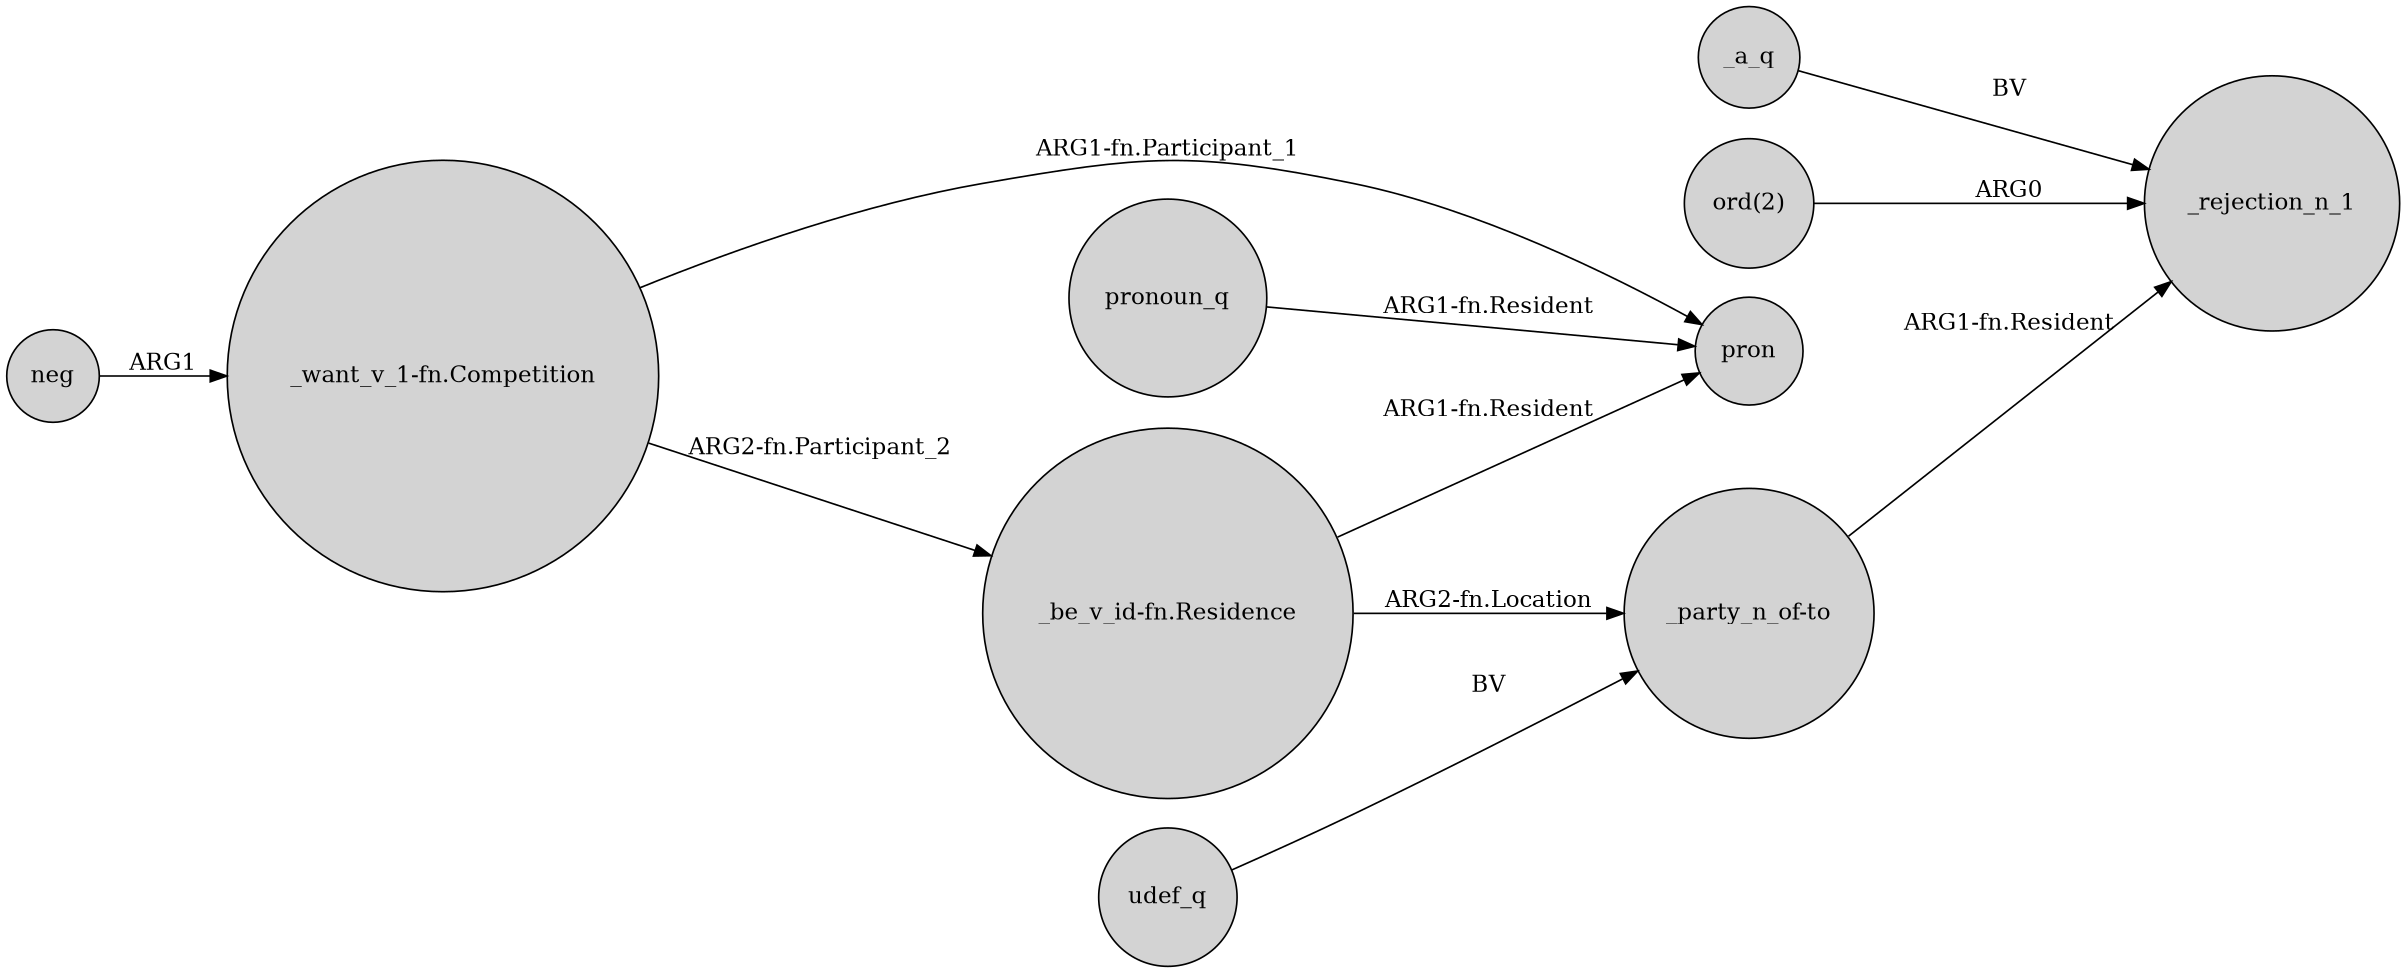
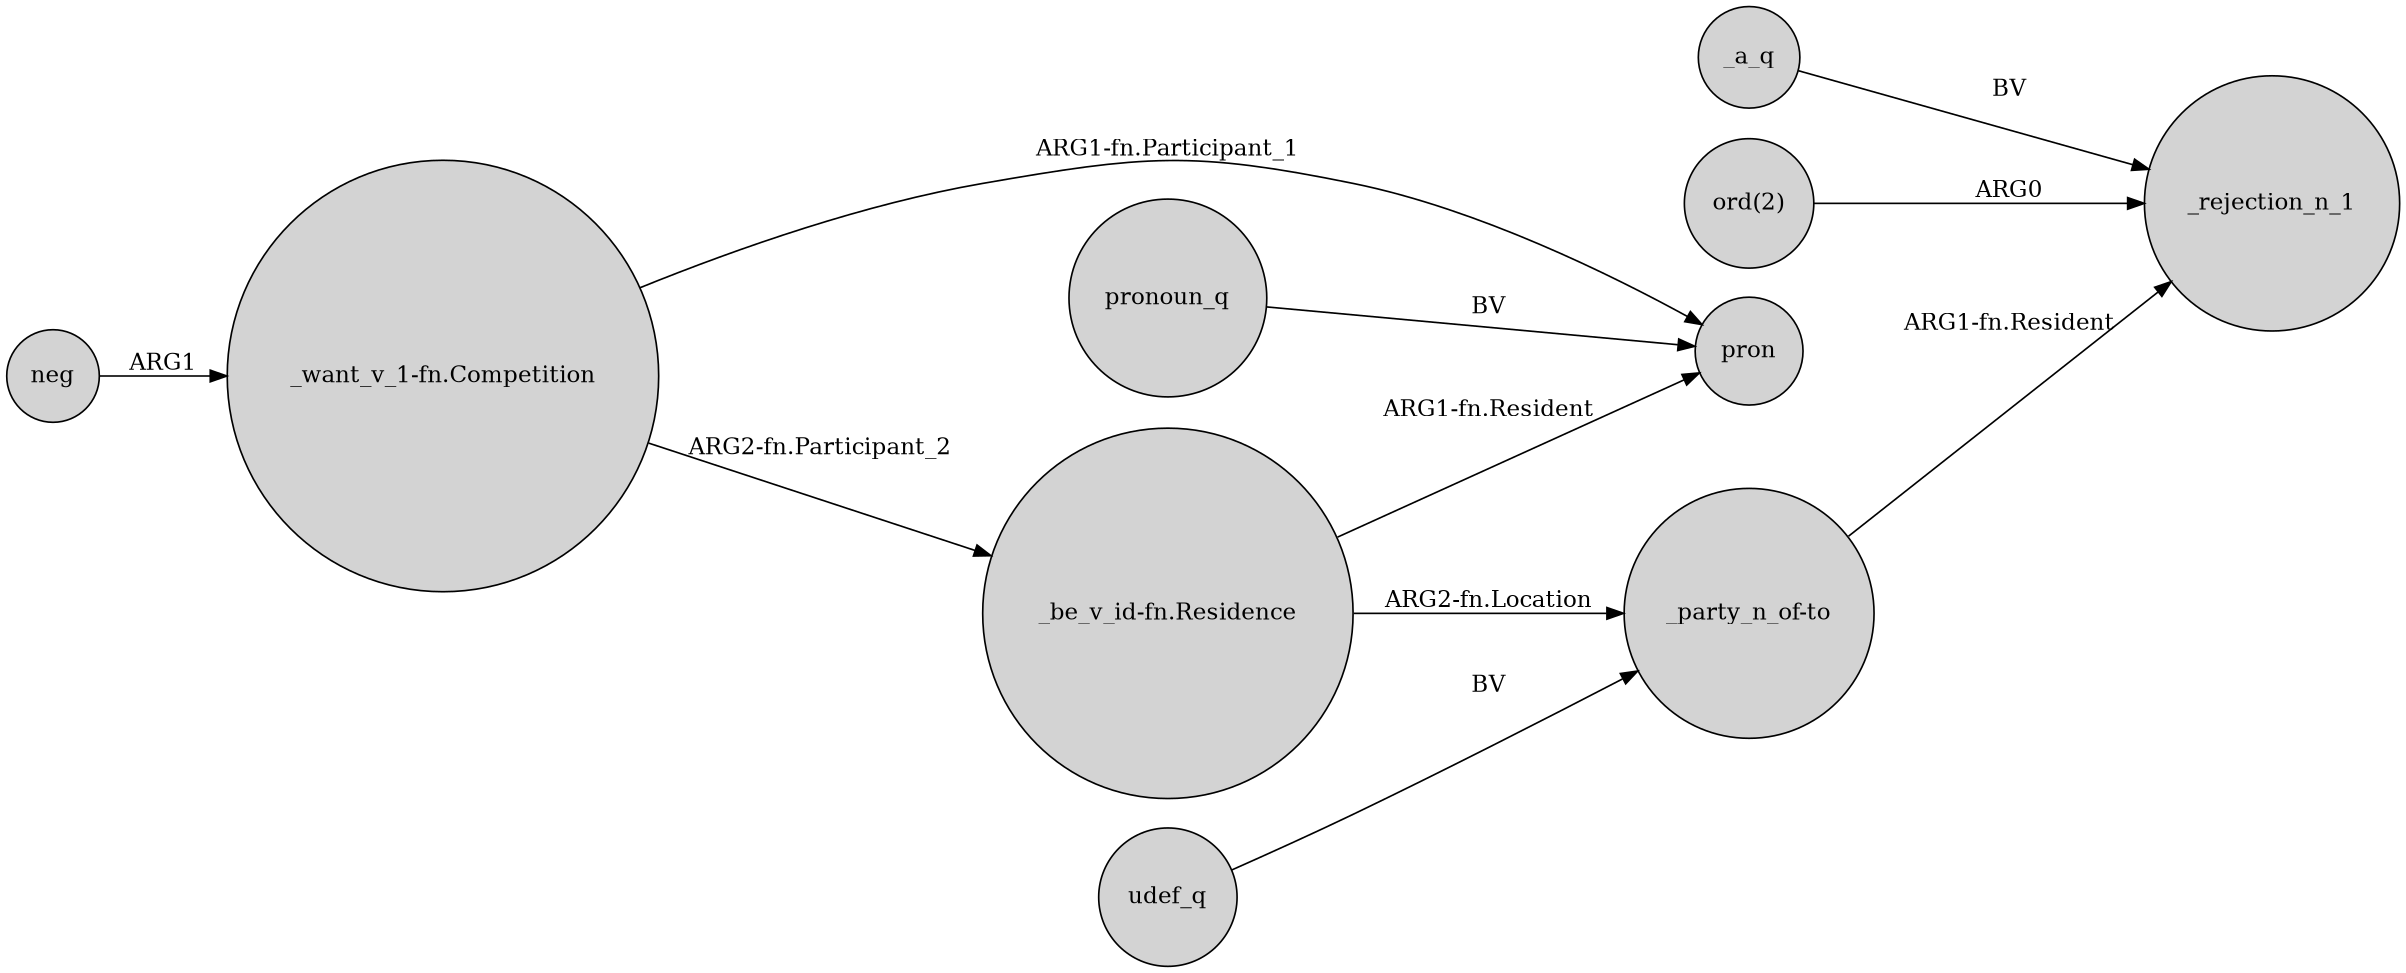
(1489, 307) -> (1489, 307)
